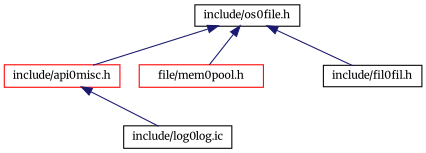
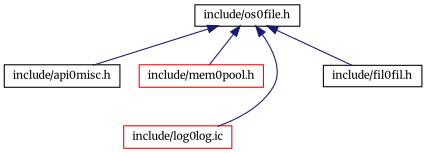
(62, 76) -> (62, 76)
(201, 76) -> (201, 76)
(125, 109) -> (270, 92)
(178, 137) -> (178, 137)
